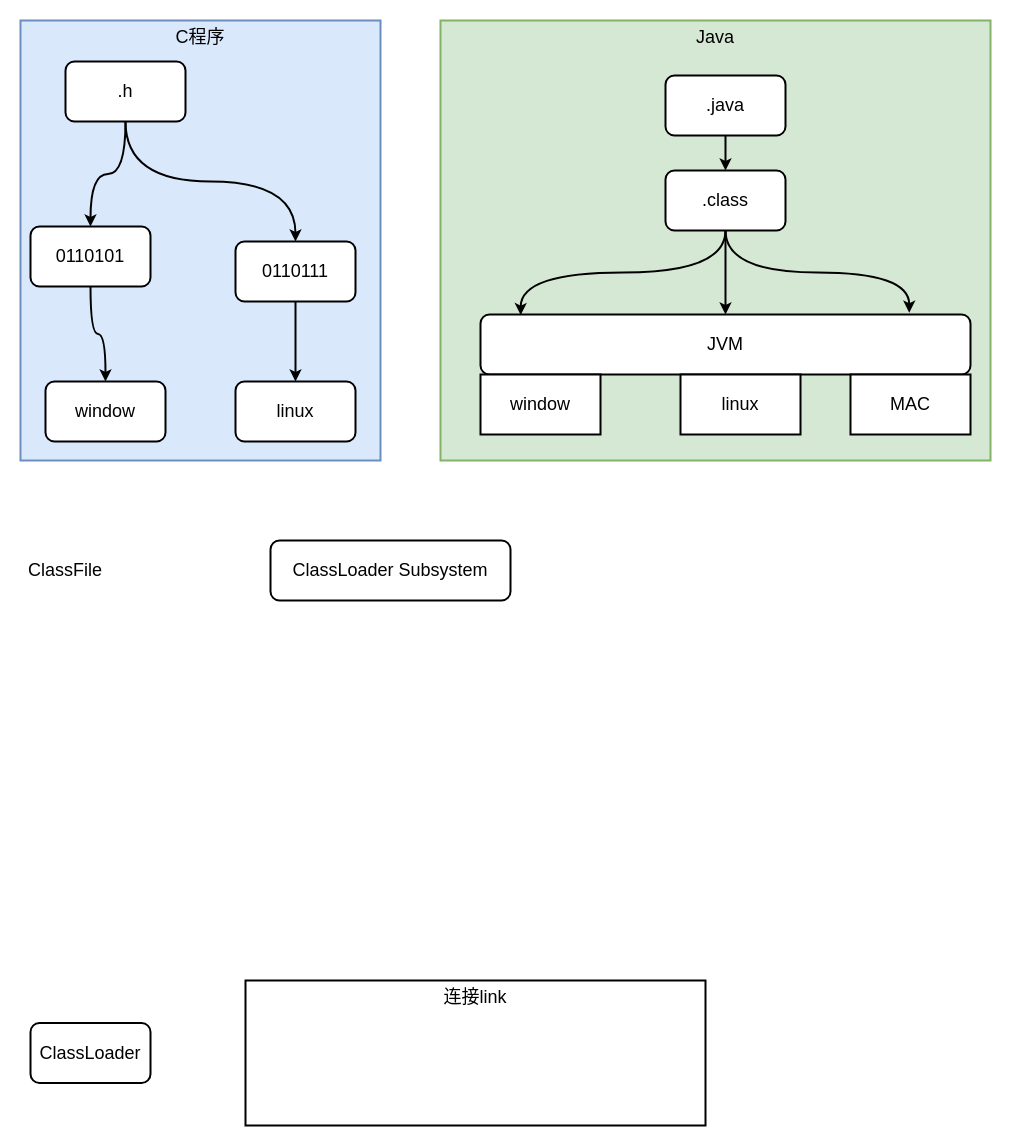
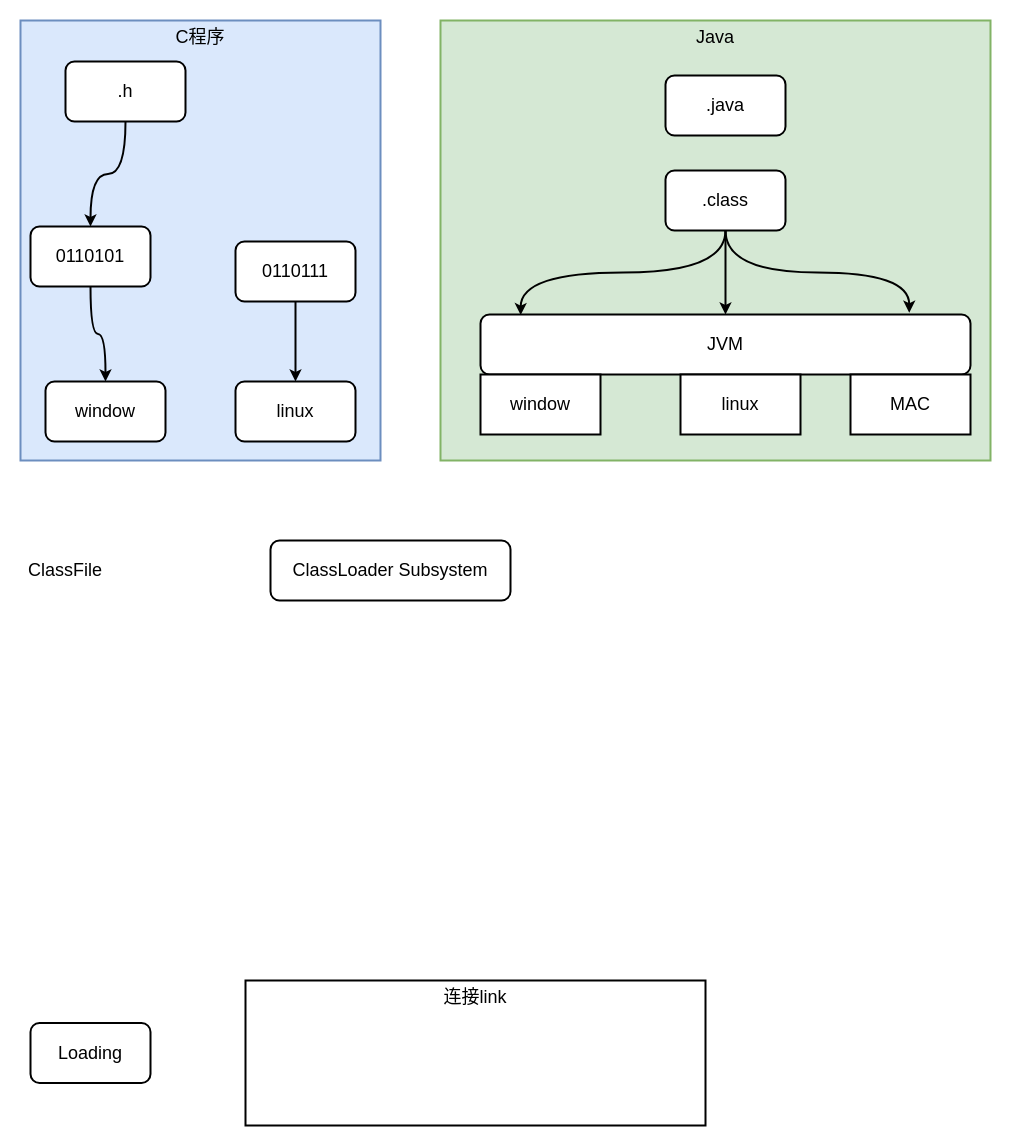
(726, 152) -> none
(214, 182) -> none
(91, 1054) -> (91, 1054)
